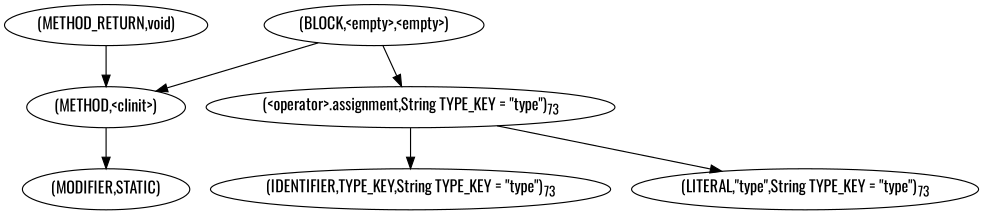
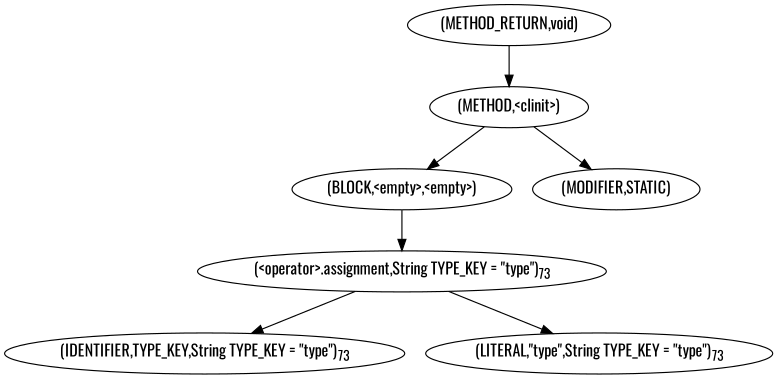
(243, 65) -> (460, 145)
